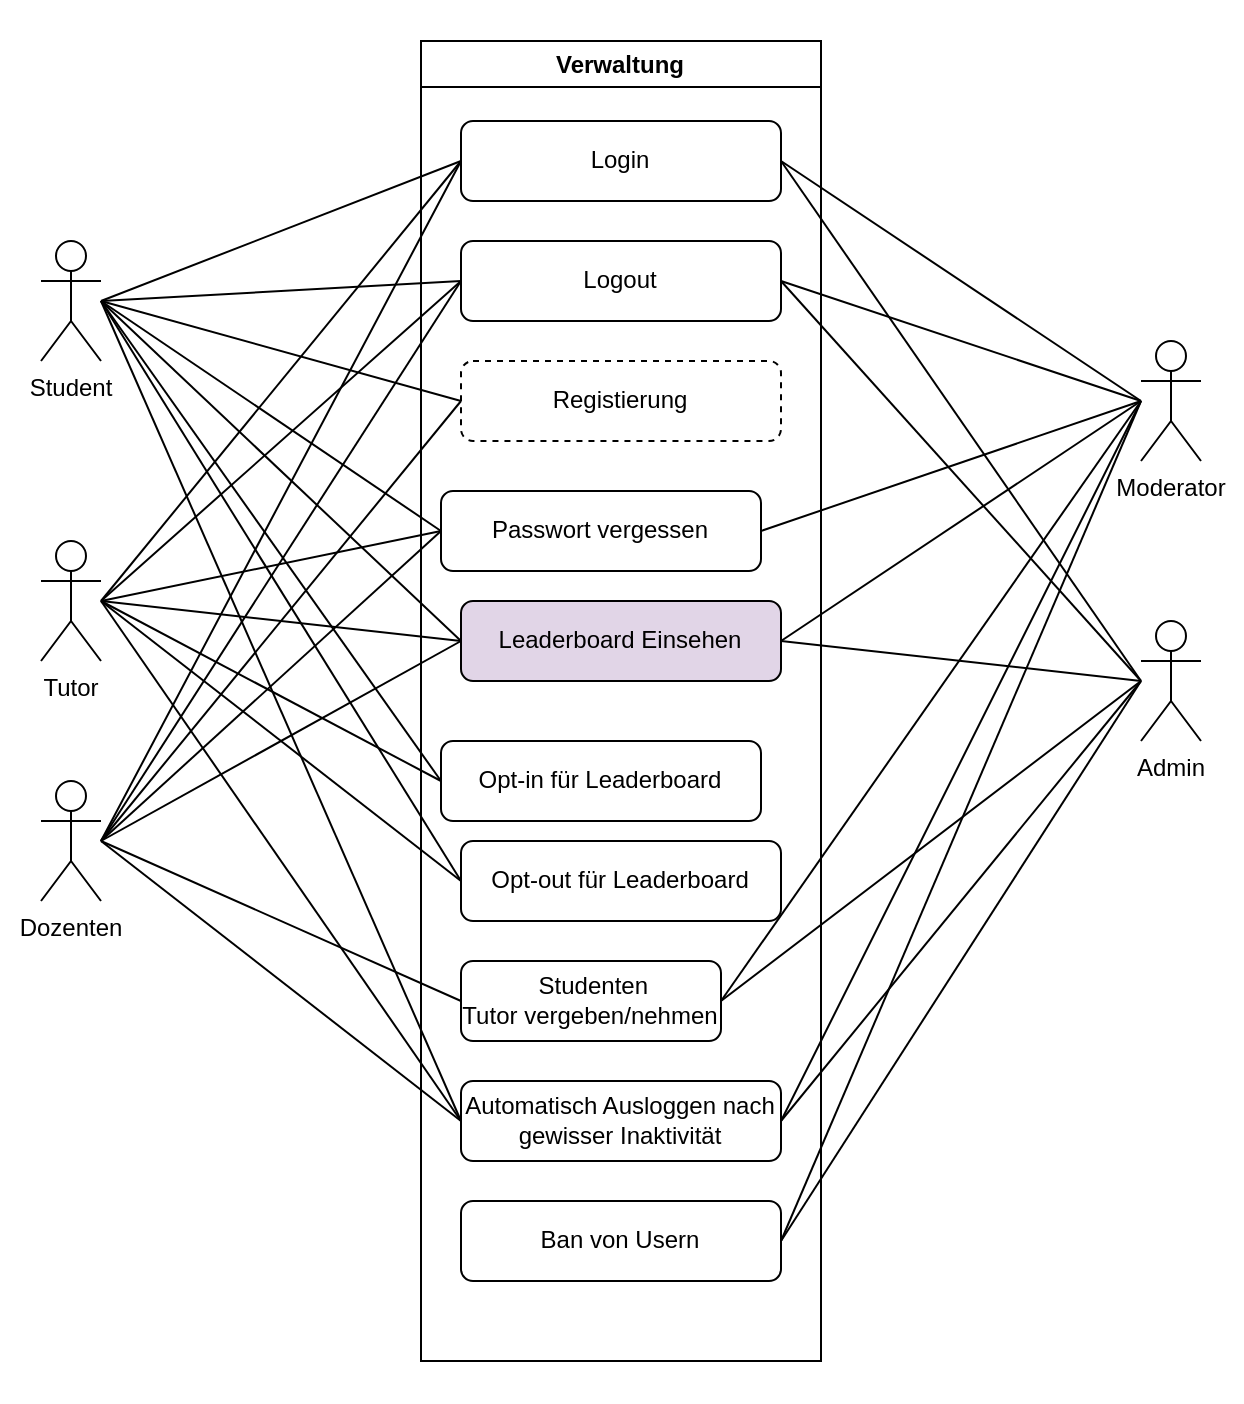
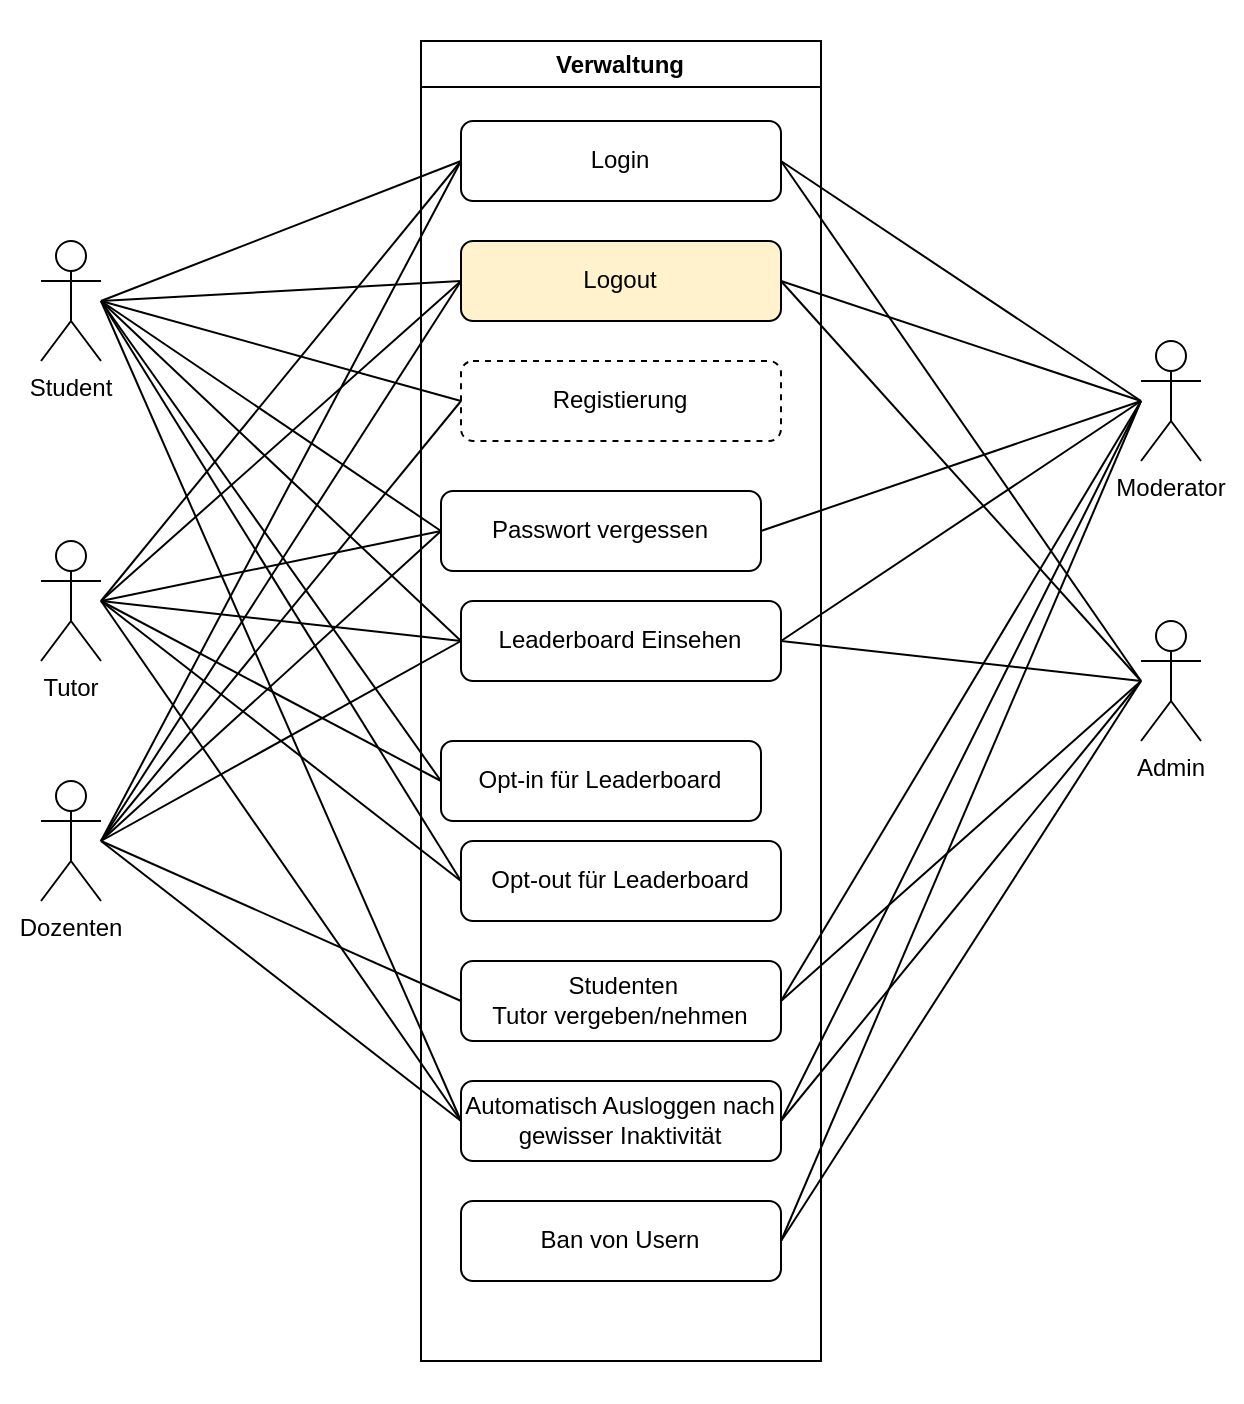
(621, 281) -> (621, 281)
(621, 641) -> (621, 641)
(591, 1001) -> (621, 1001)
